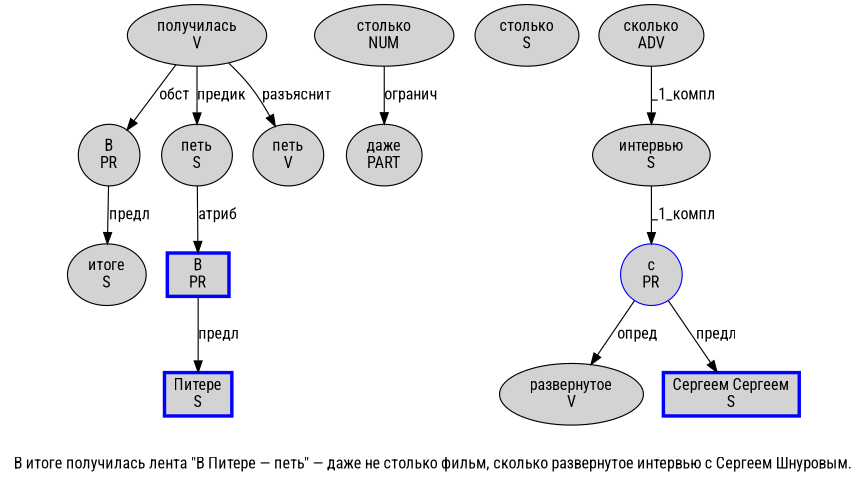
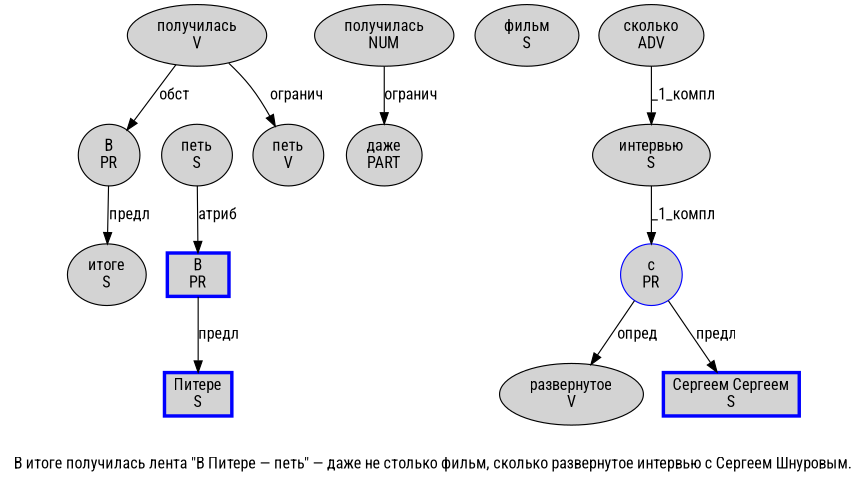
(384, 35) -> (384, 35)
(527, 35) -> (527, 35)
(197, 89) -> none
(297, 95) -> (297, 95)
